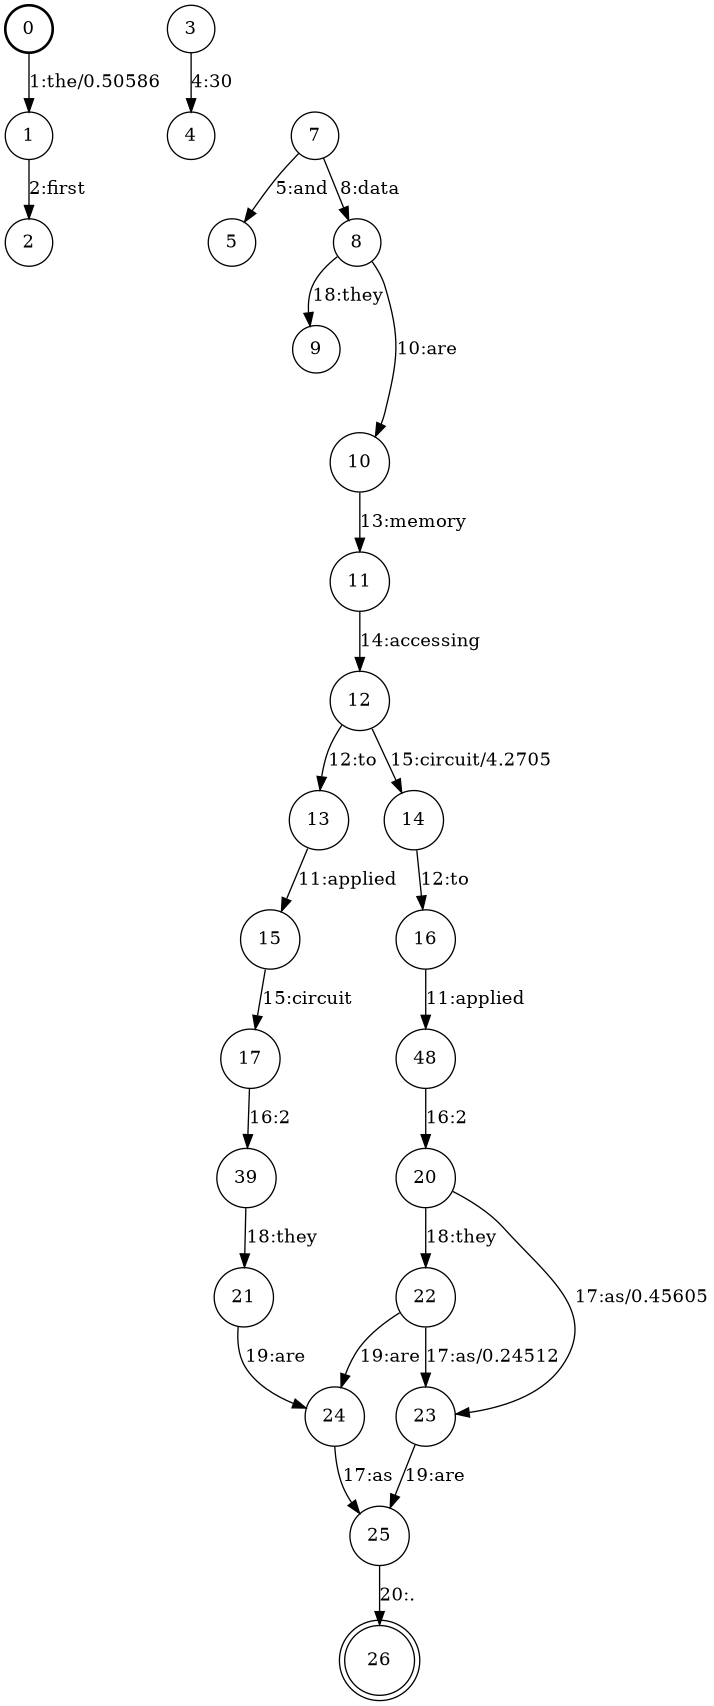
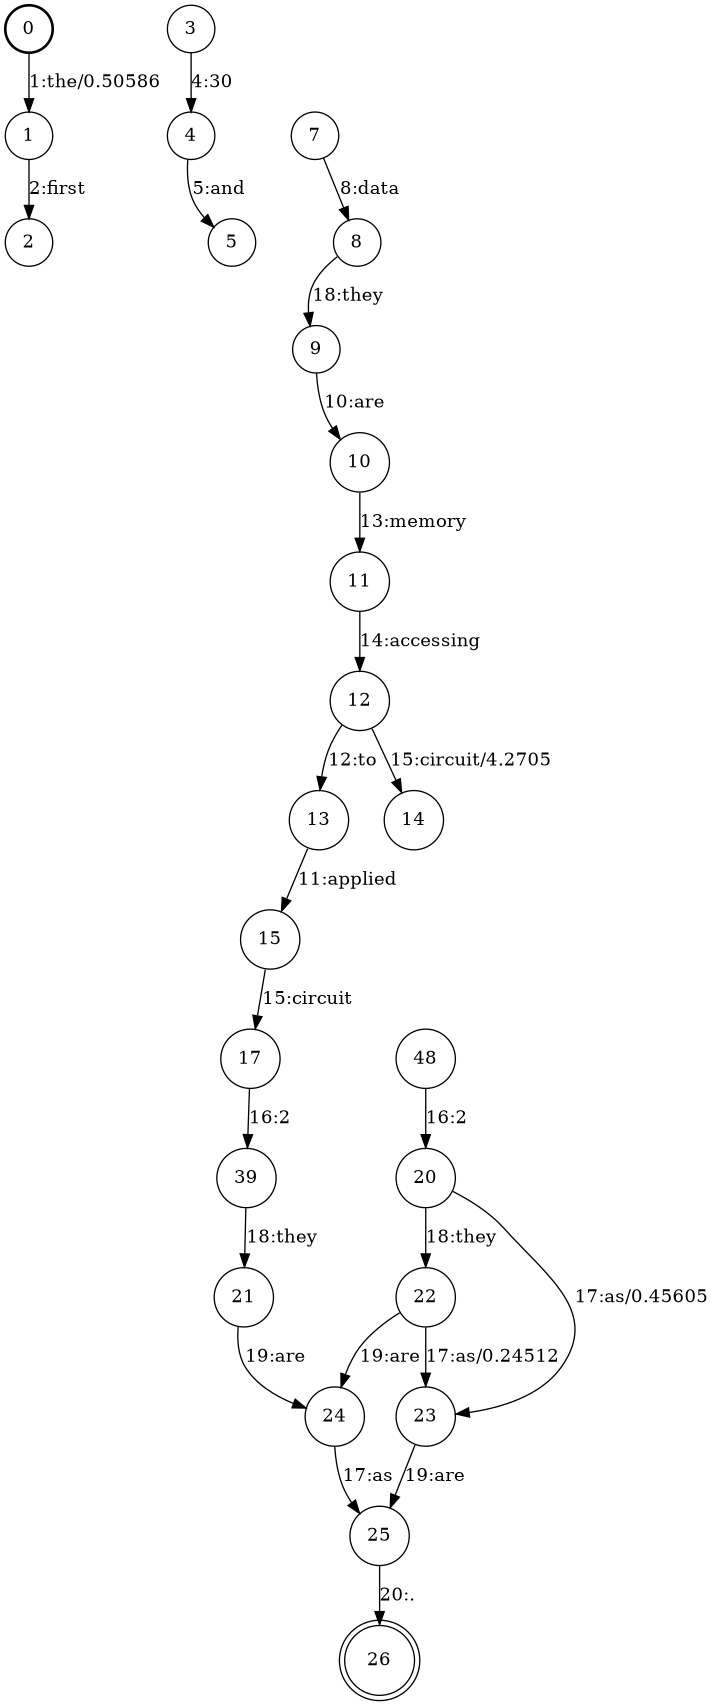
(274, 181) -> (190, 191)
(396, 341) -> (321, 402)
(426, 939) -> none
